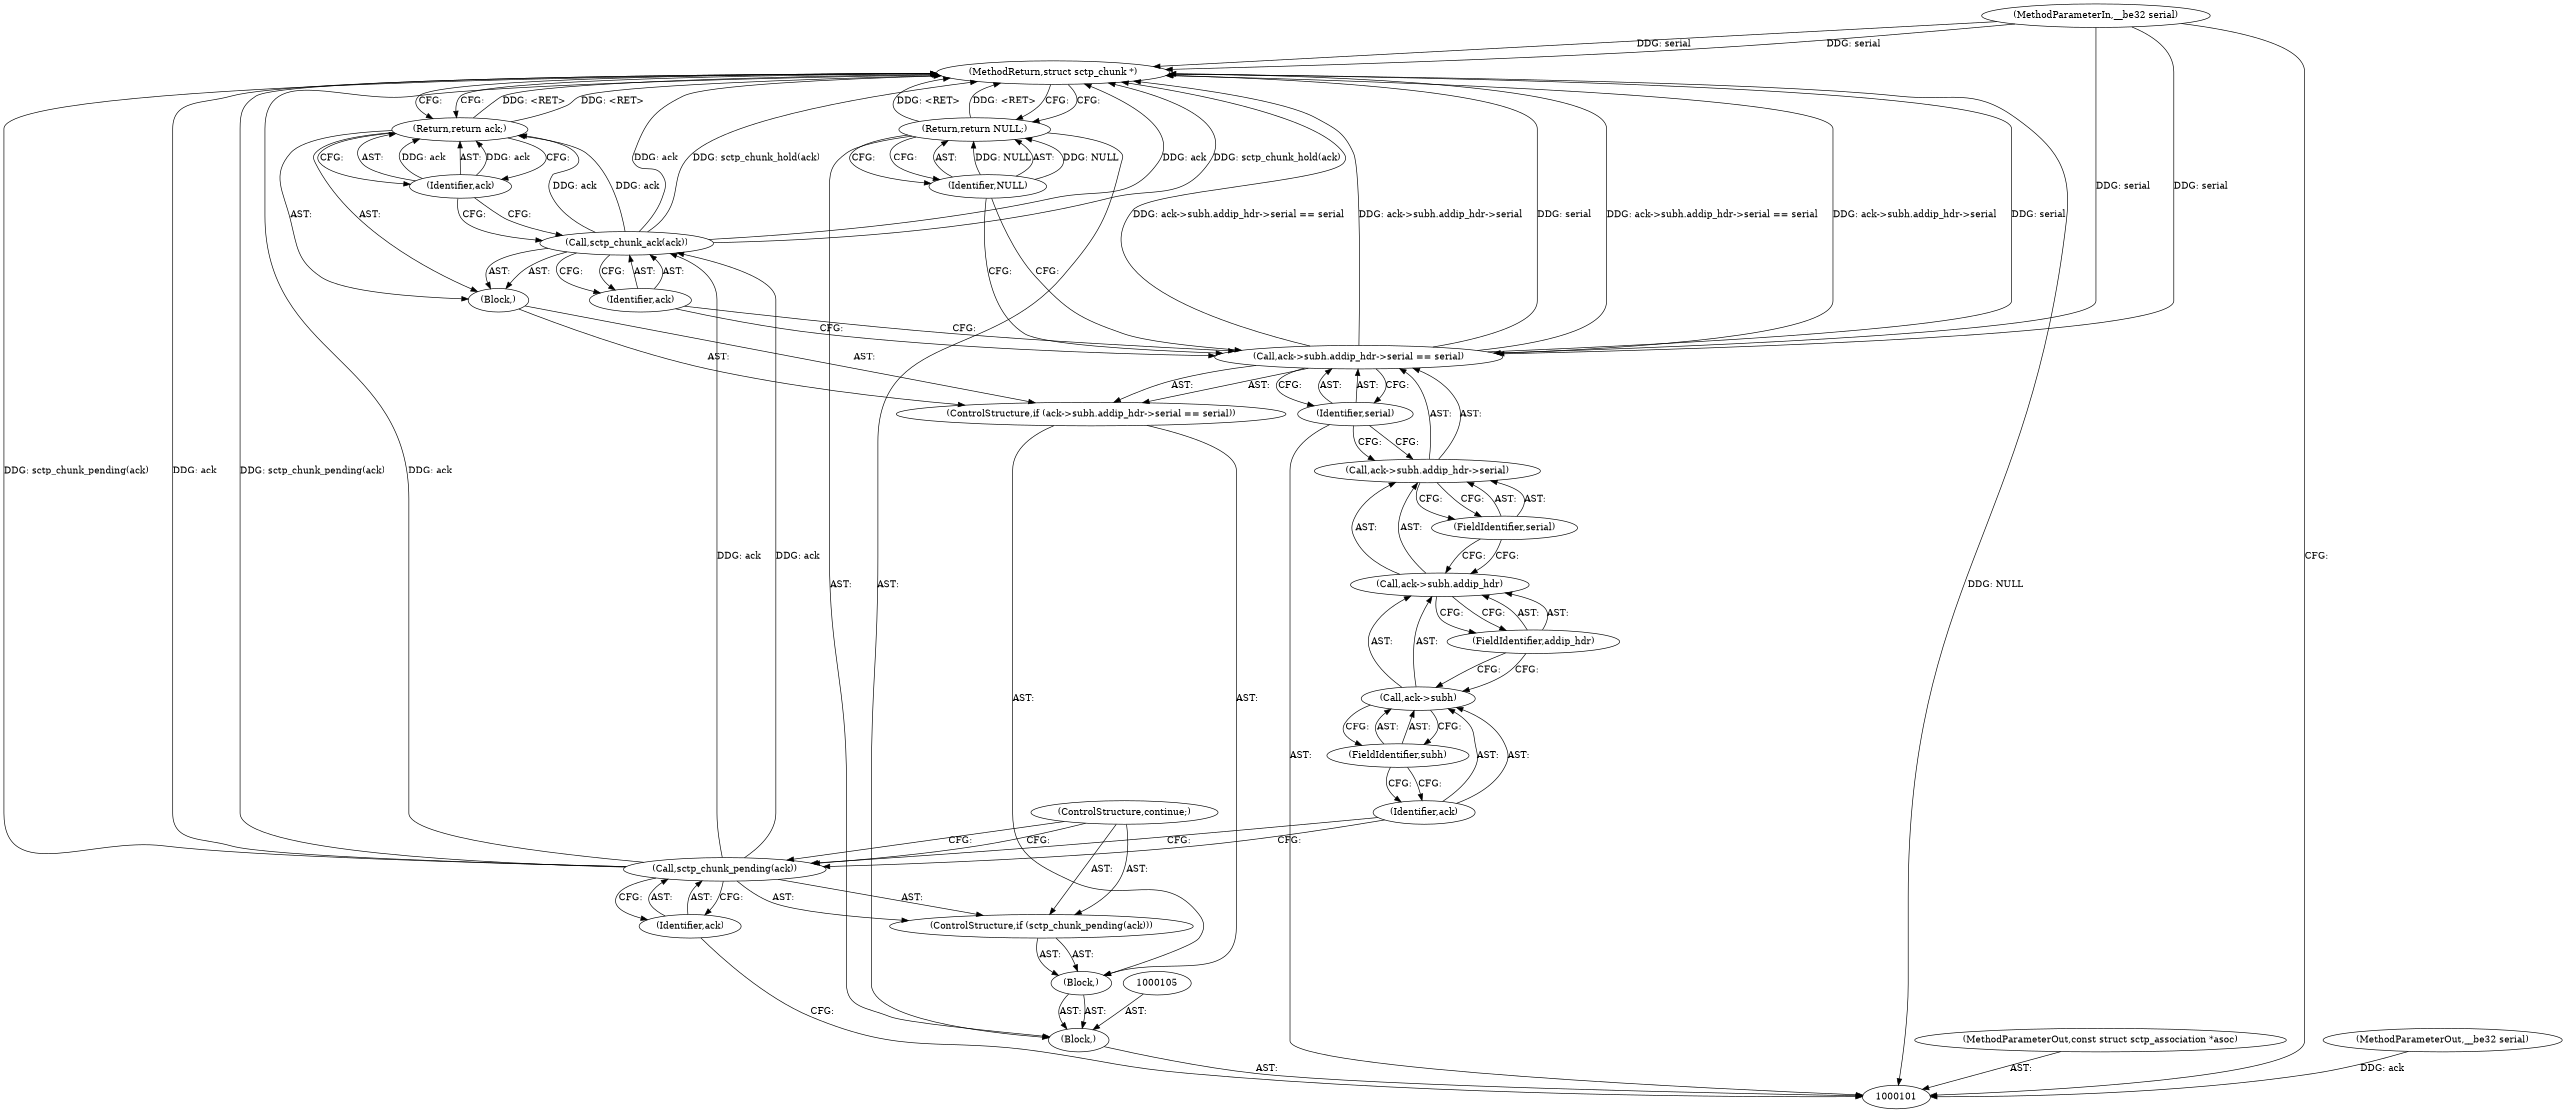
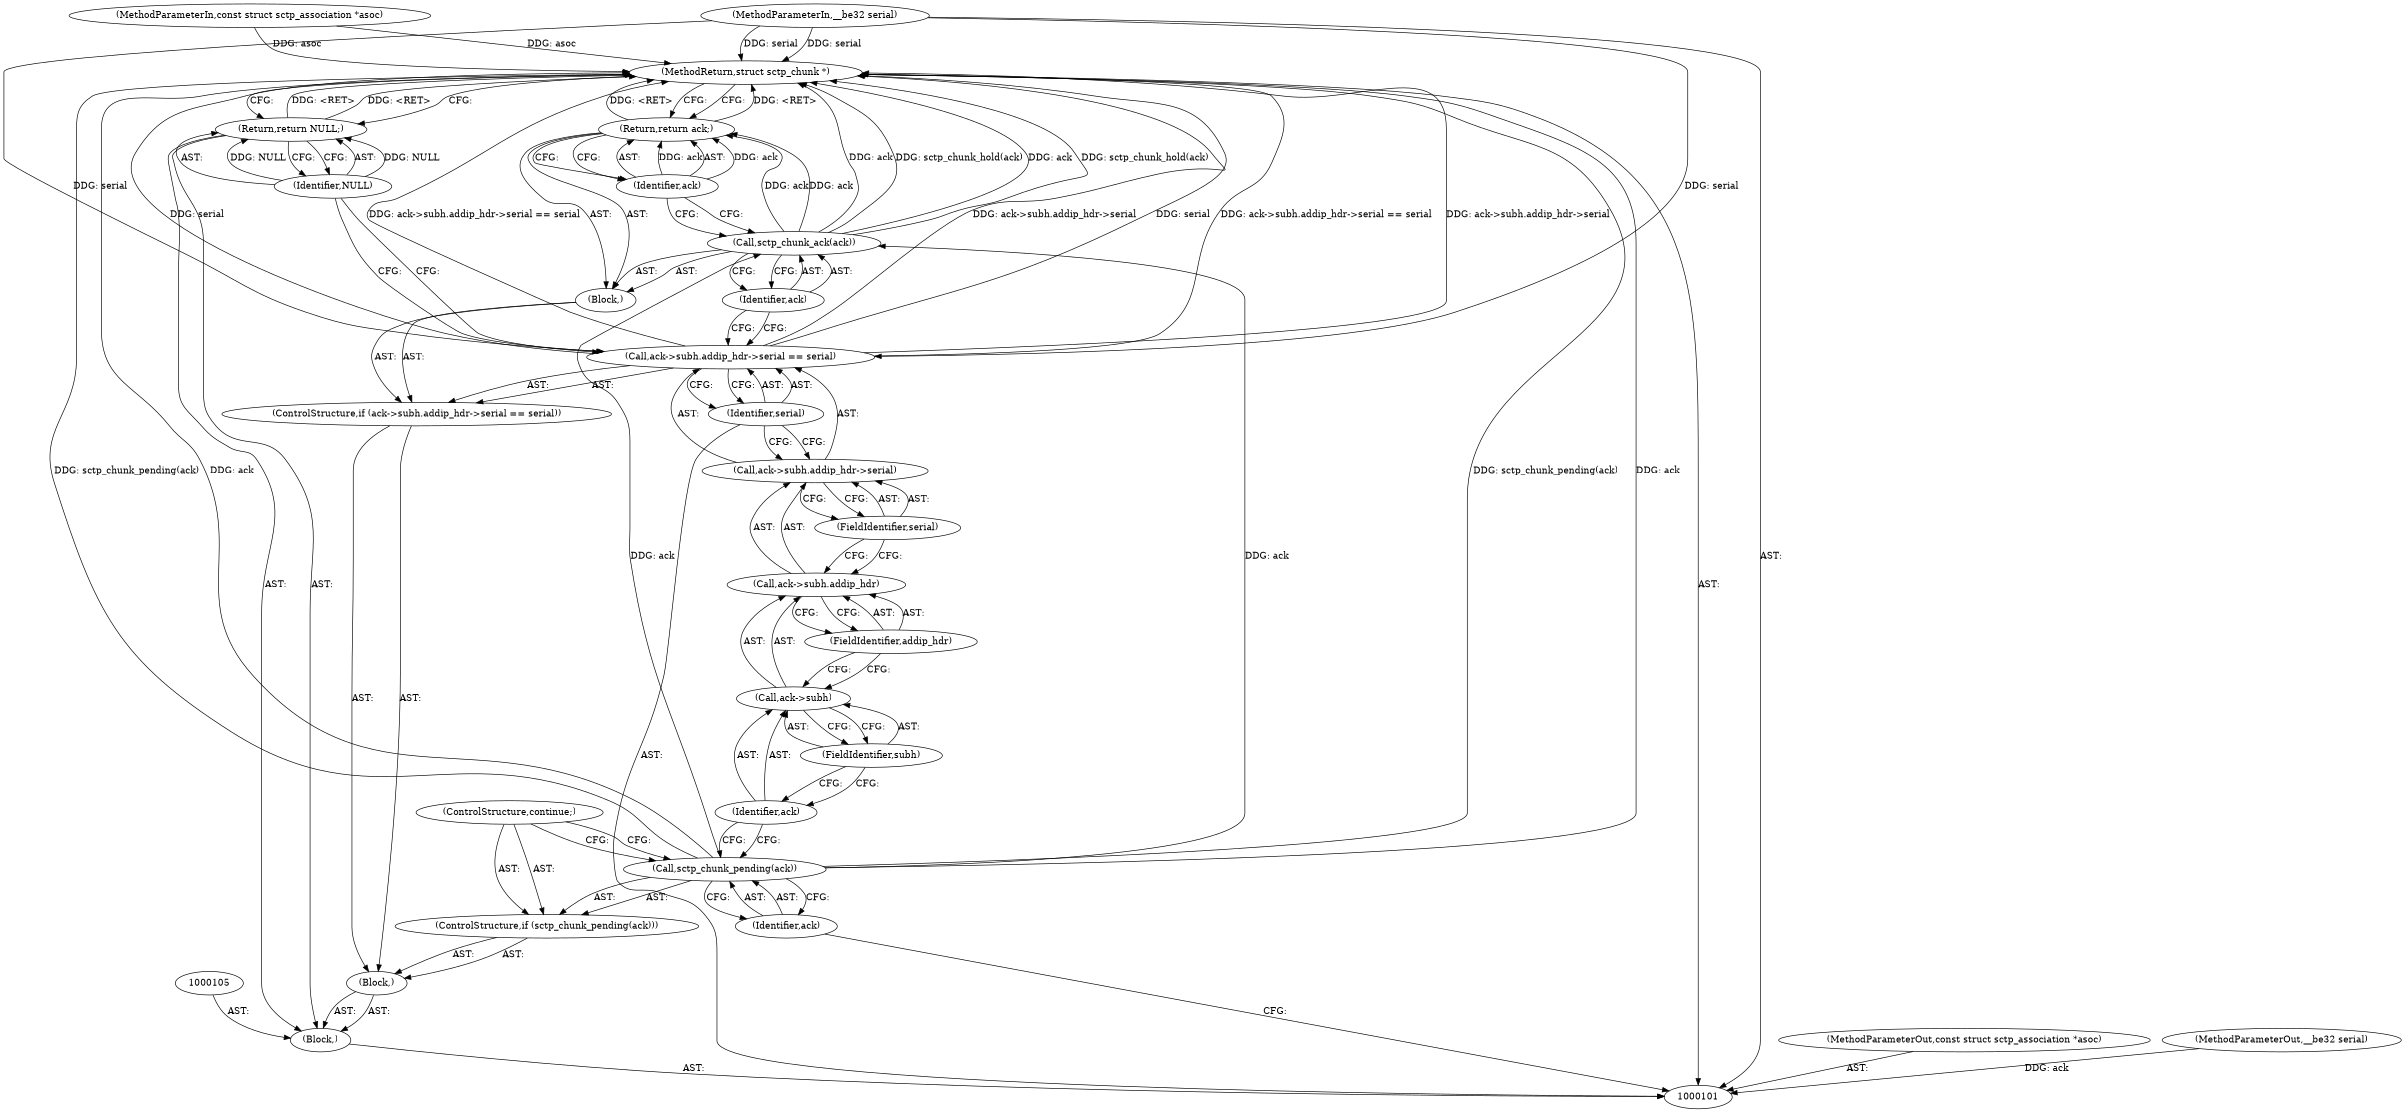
none -> (250, 16)
(2318, 556) -> (1773, 556)
(1996, 585) -> (1711, 585)
